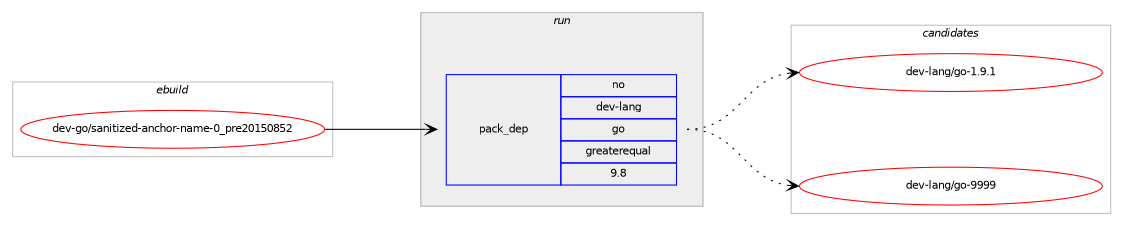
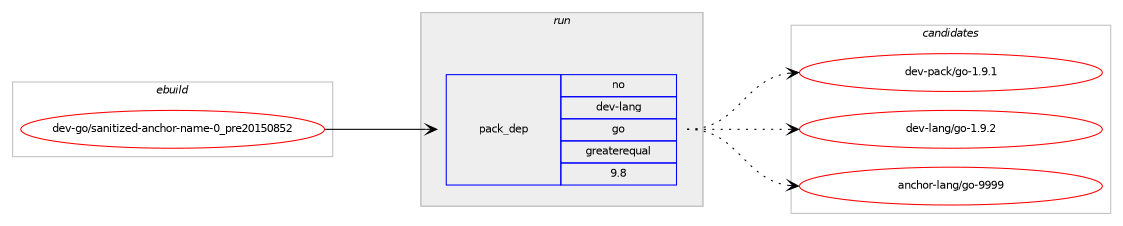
(951, 73) -> (951, 73)
none -> (951, 129)
(951, 186) -> (951, 186)
